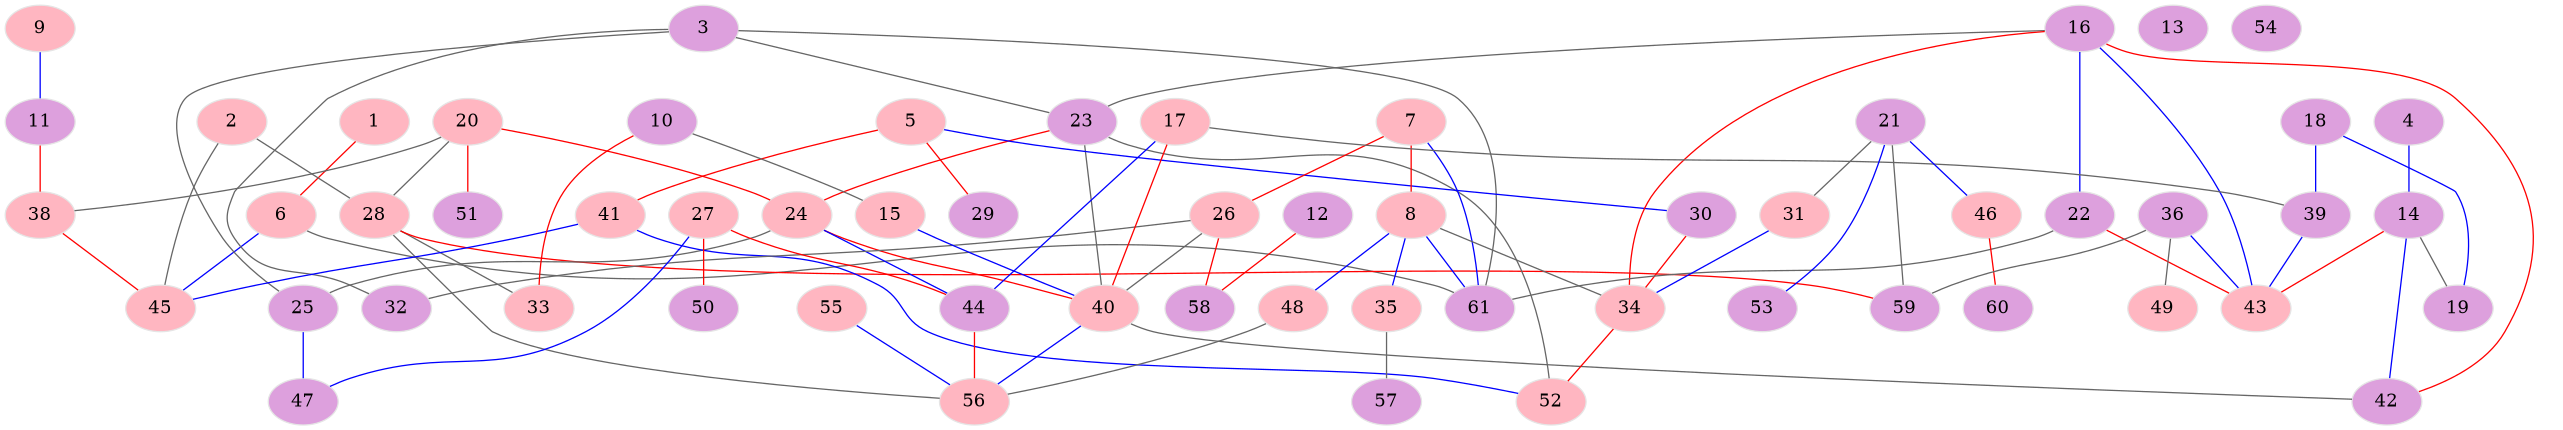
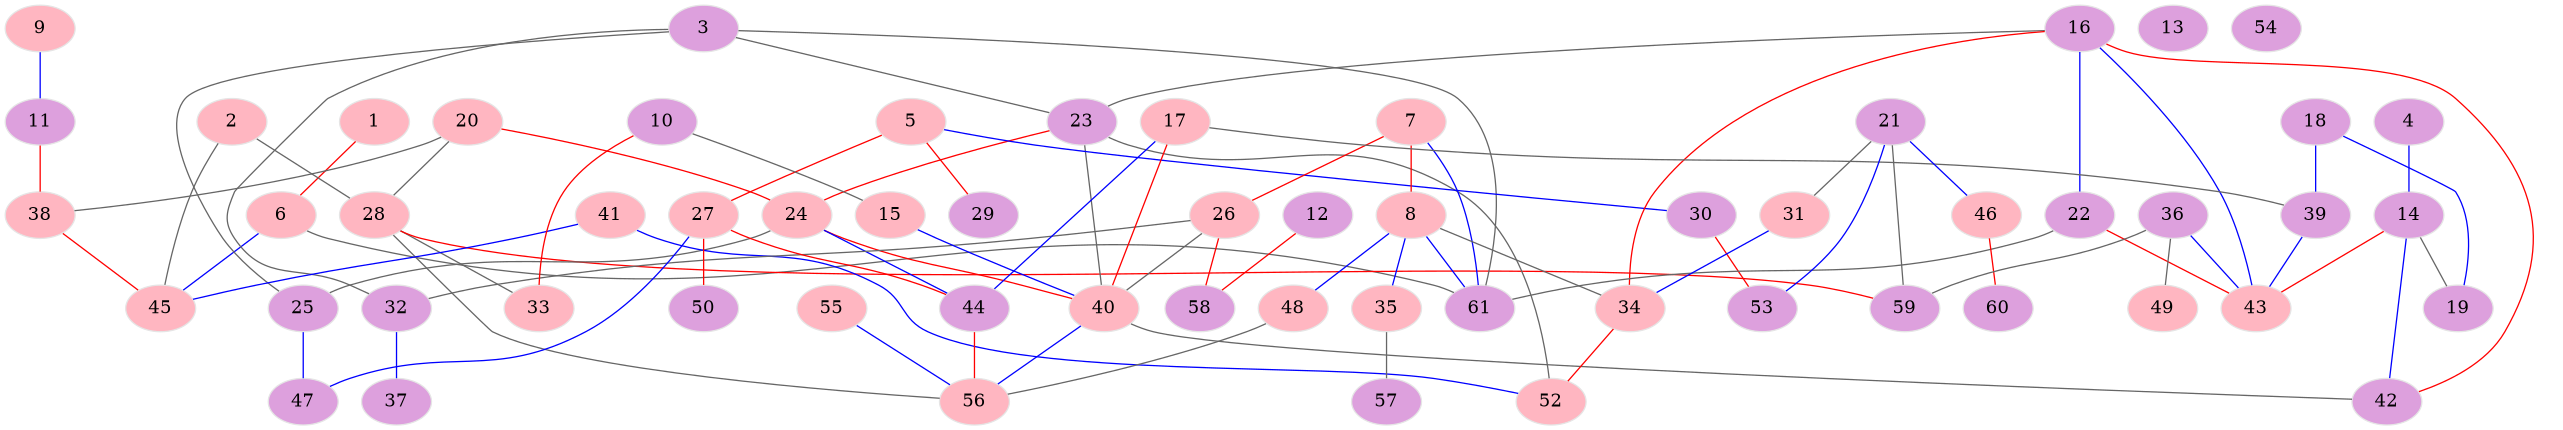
(744, 164) -> (806, 167)
(468, 215) -> none
(1666, 262) -> (1732, 262)
none -> (397, 402)
